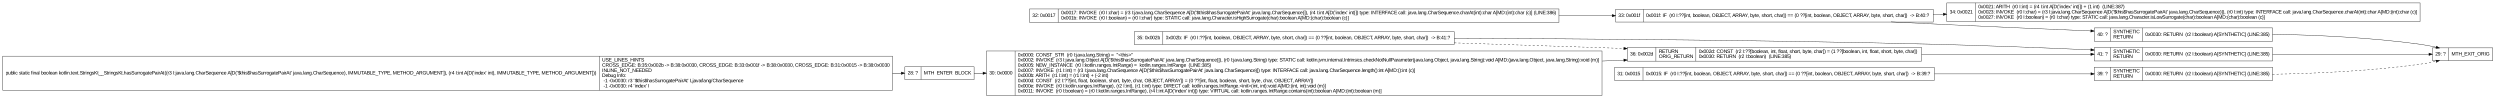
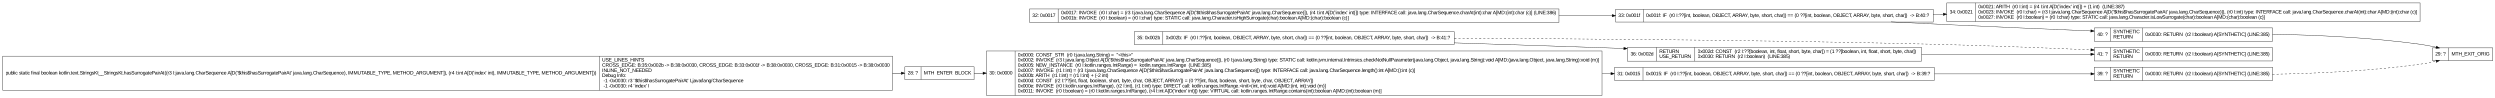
(1773, 41) -> (1773, 41)
(1539, 46) -> (1539, 46)
(2351, 54) -> none
(1676, 57) -> (1675, 57)
(1613, 61) -> (1607, 74)
